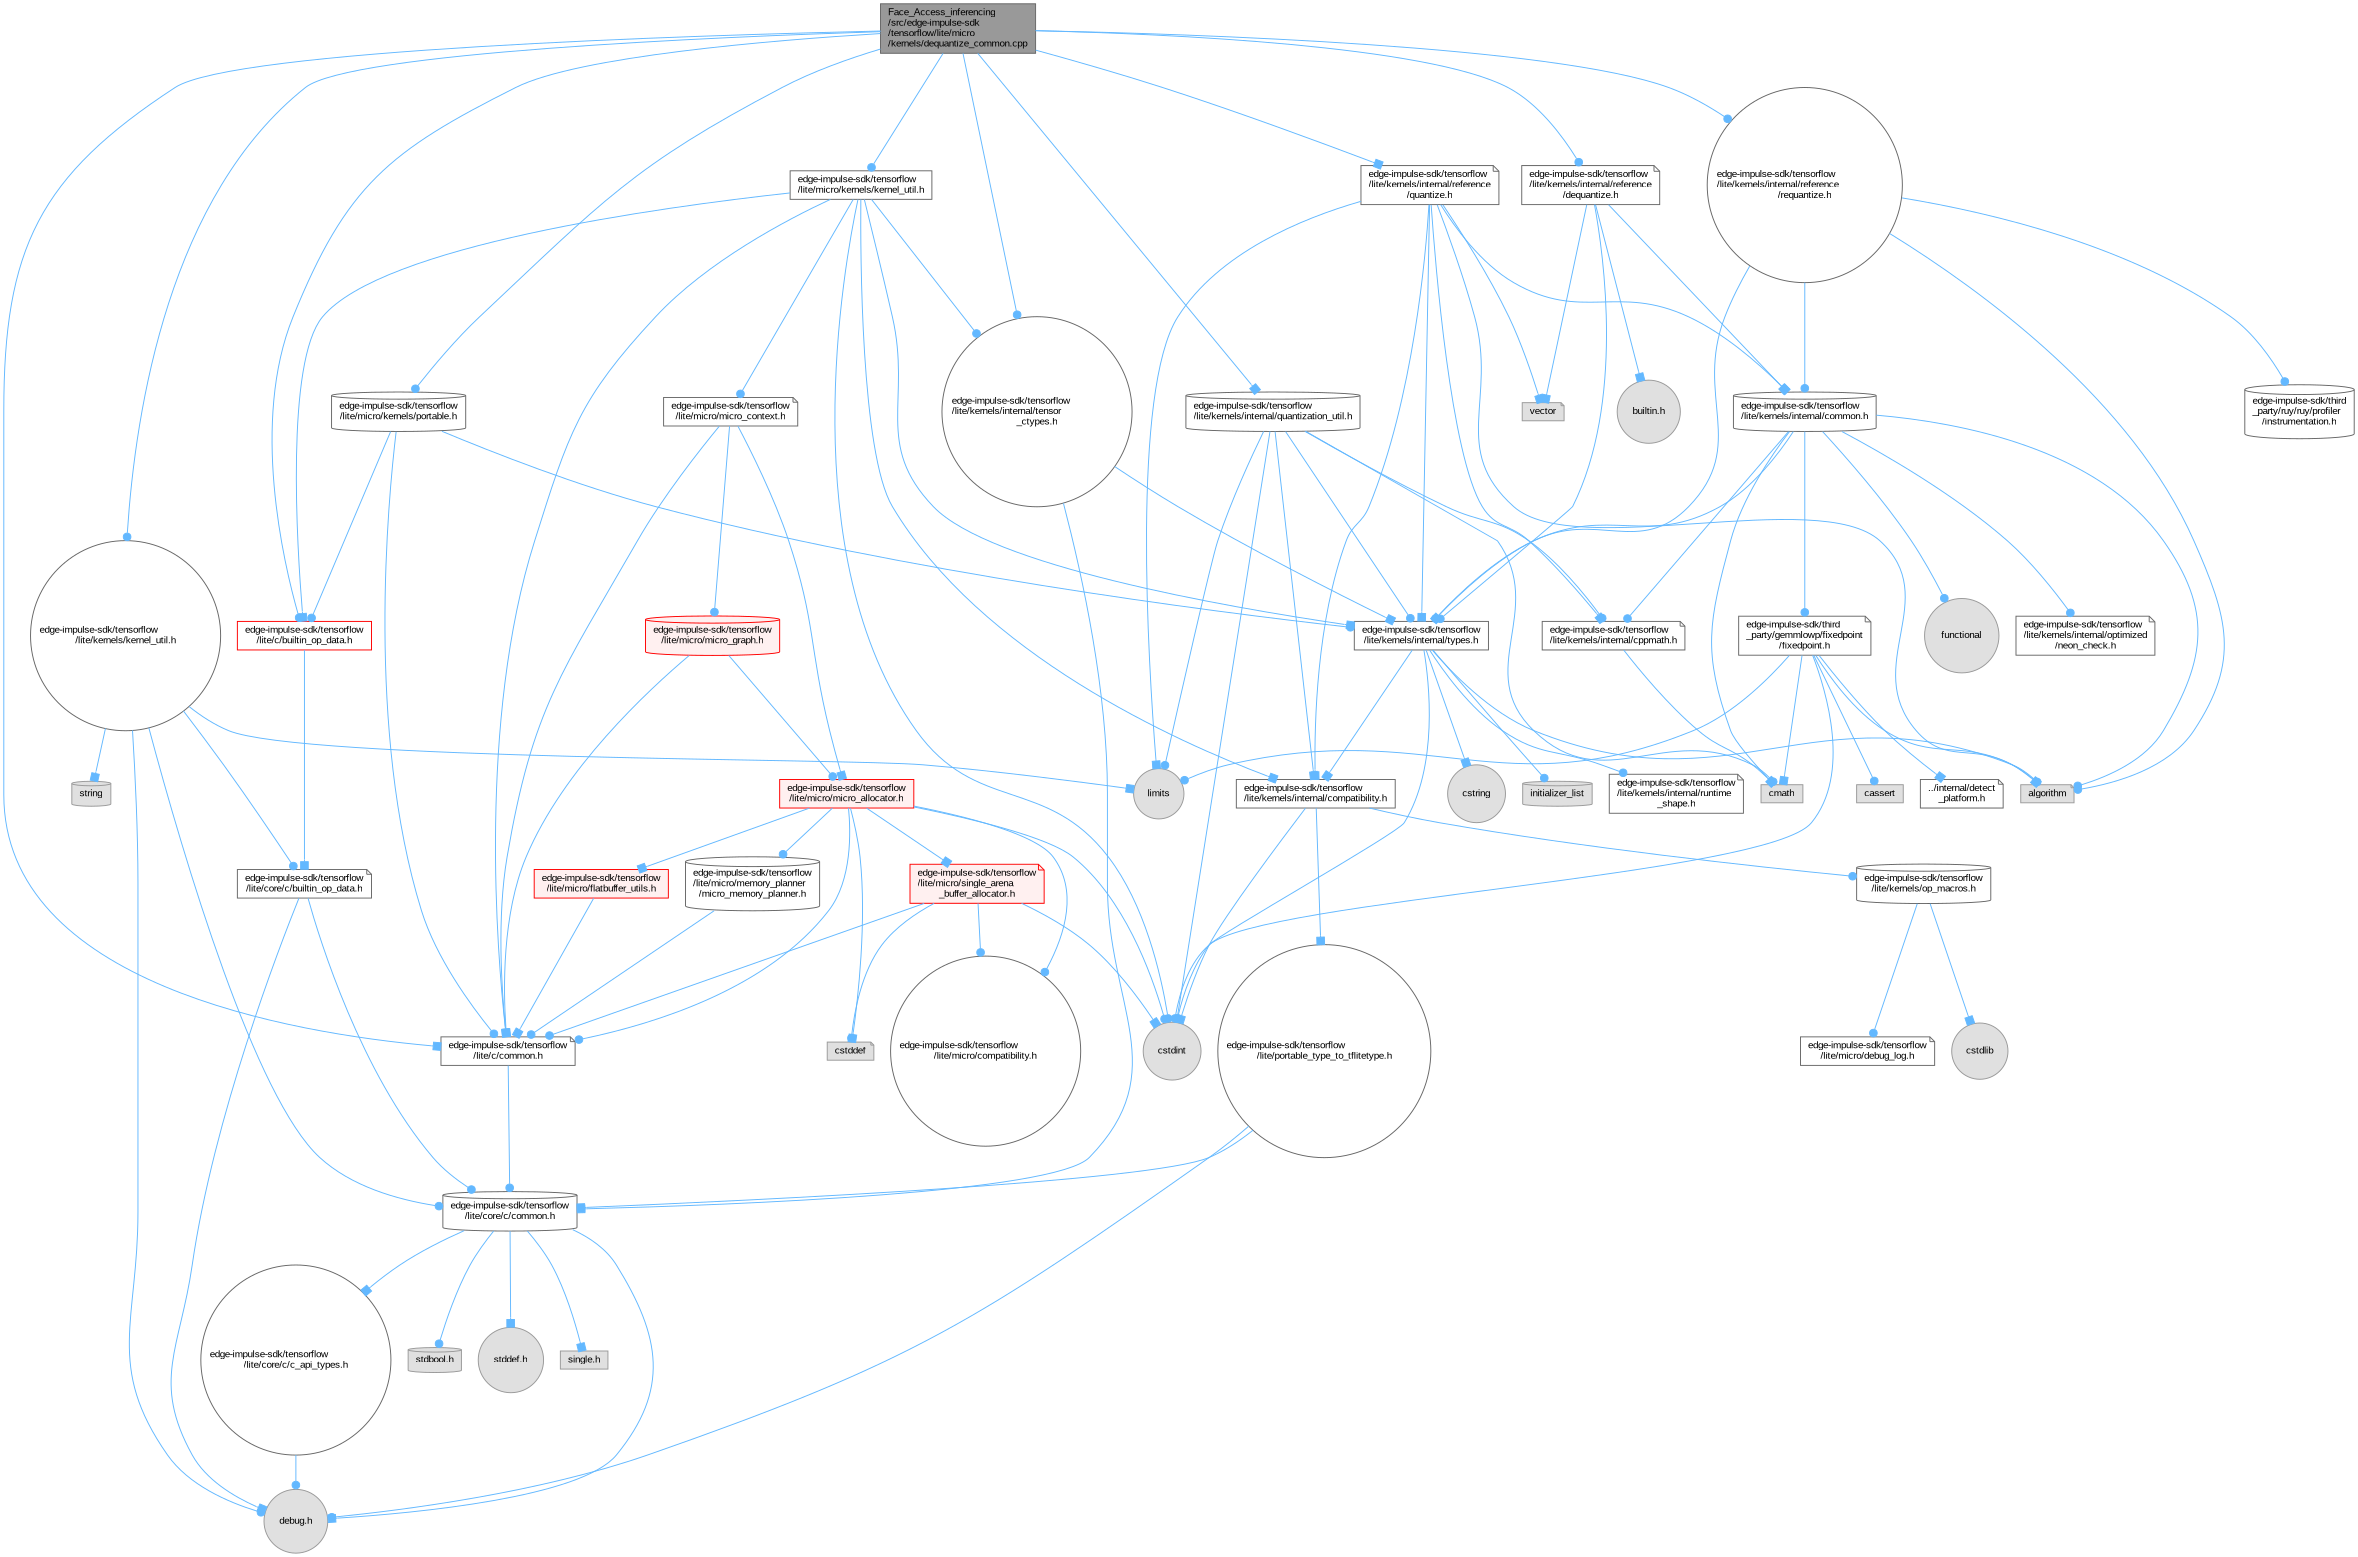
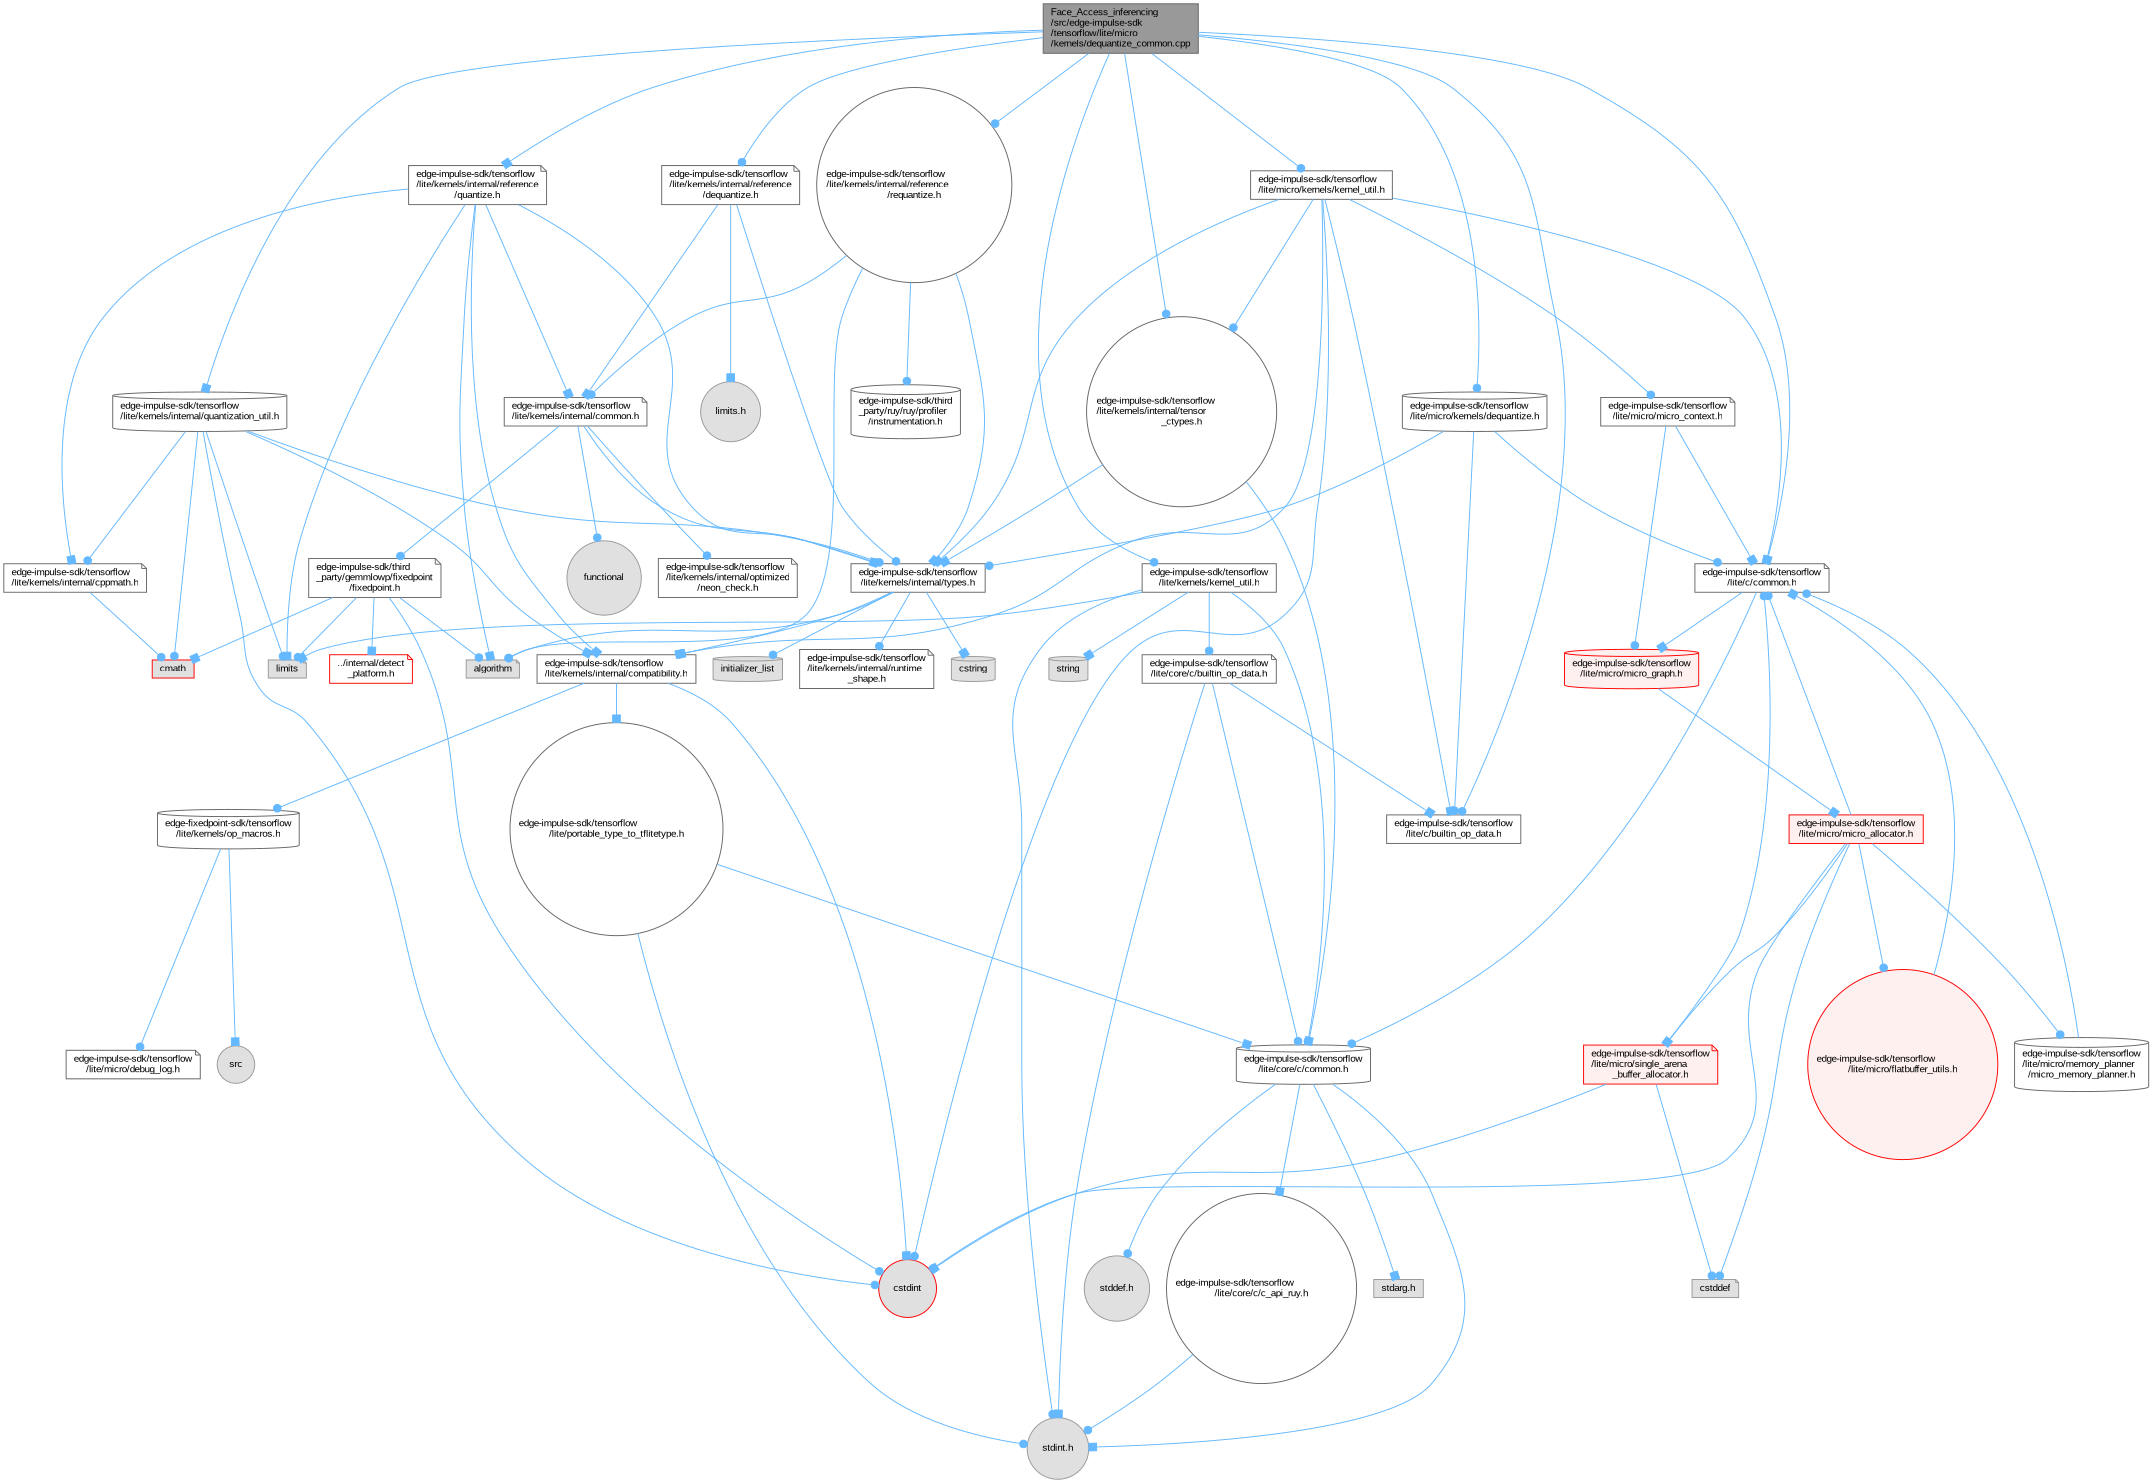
(399, 412) -> (1475, 412)
(1543, 412) -> none
(1649, 412) -> (731, 412)
(1805, 412) -> (576, 412)
(1717, 514) -> none
(2158, 534) -> none
(804, 593) -> none
(1716, 604) -> none
(126, 636) -> (1209, 578)
(304, 636) -> (1454, 829)
(779, 714) -> (1744, 749)
(1688, 722) -> (124, 623)
(304, 755) -> (1323, 743)
(1159, 794) -> (287, 669)
(1477, 794) -> (973, 669)
(1782, 794) -> (173, 669)
(1880, 794) -> none
(1962, 794) -> (371, 669)
(546, 817) -> (1705, 618)
(728, 837) -> (1871, 904)
(1350, 858) -> none
(601, 884) -> (1903, 1065)
(1924, 884) -> (228, 829)
(862, 914) -> (1779, 1056)
(986, 1051) -> none
(1172, 1051) -> (908, 1289)
(1980, 1051) -> (236, 1065)
(510, 1274) -> (1190, 1157)
(296, 1360) -> (1262, 1289)
(435, 1360) -> none
(584, 1360) -> (1399, 1289)
(296, 1521) -> (1058, 1448)
